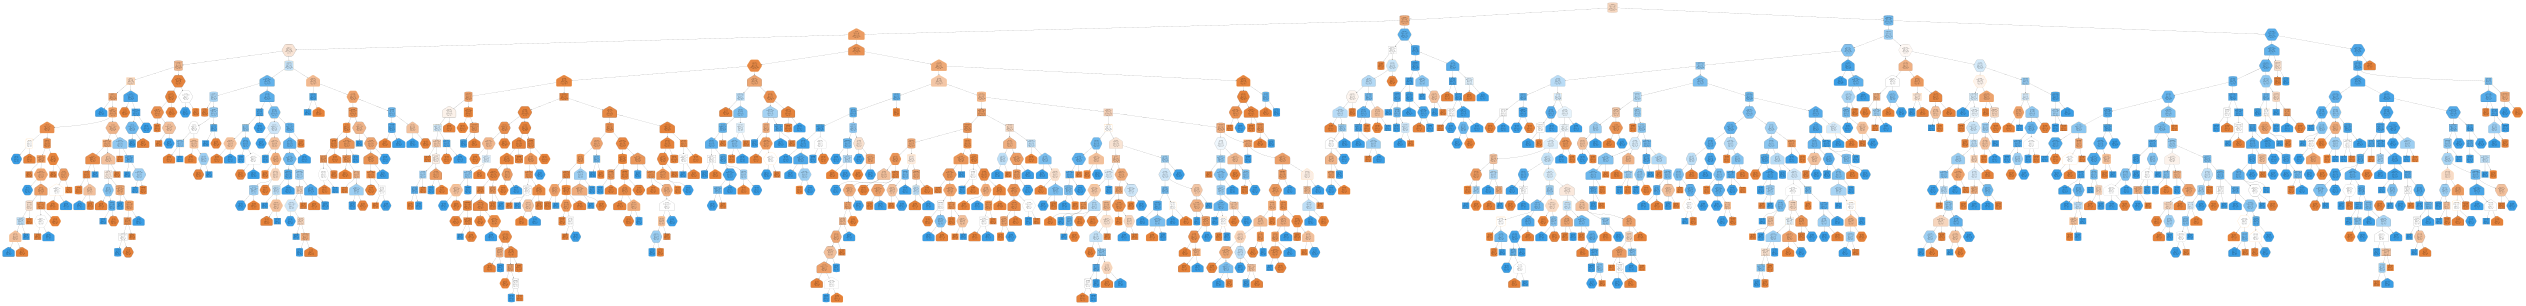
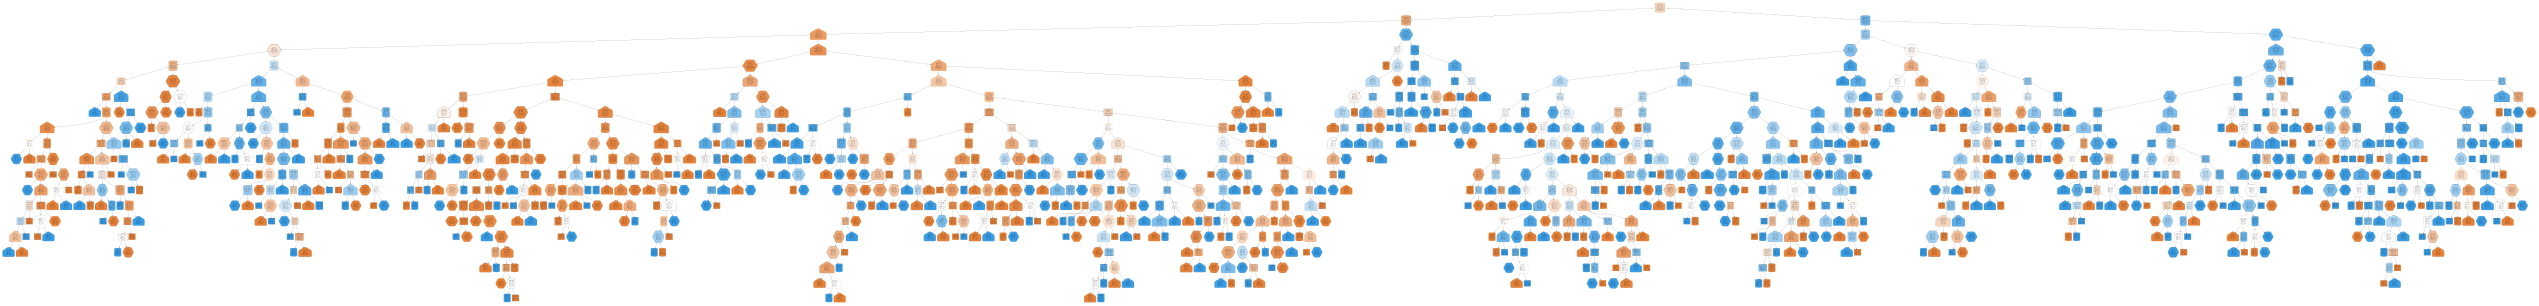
none -> (657, 206)
